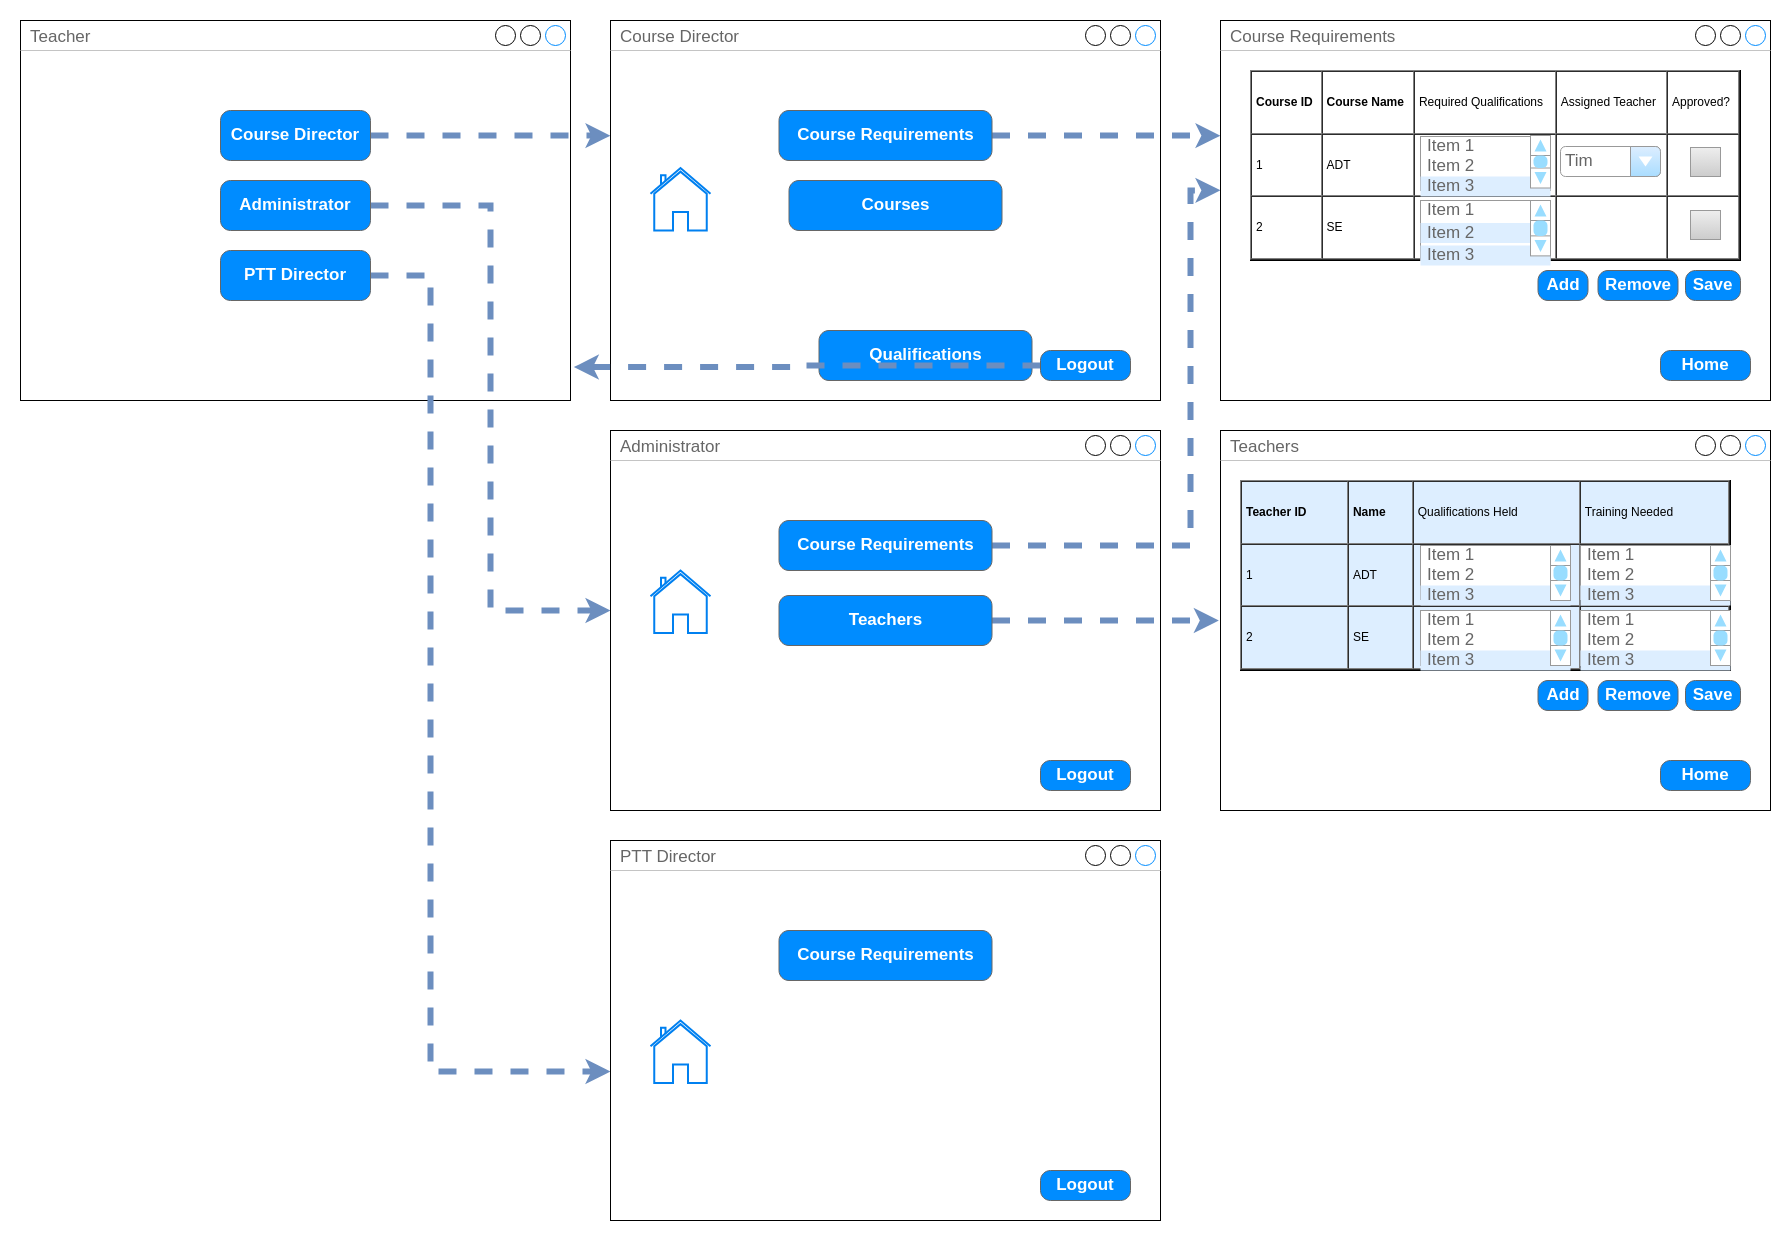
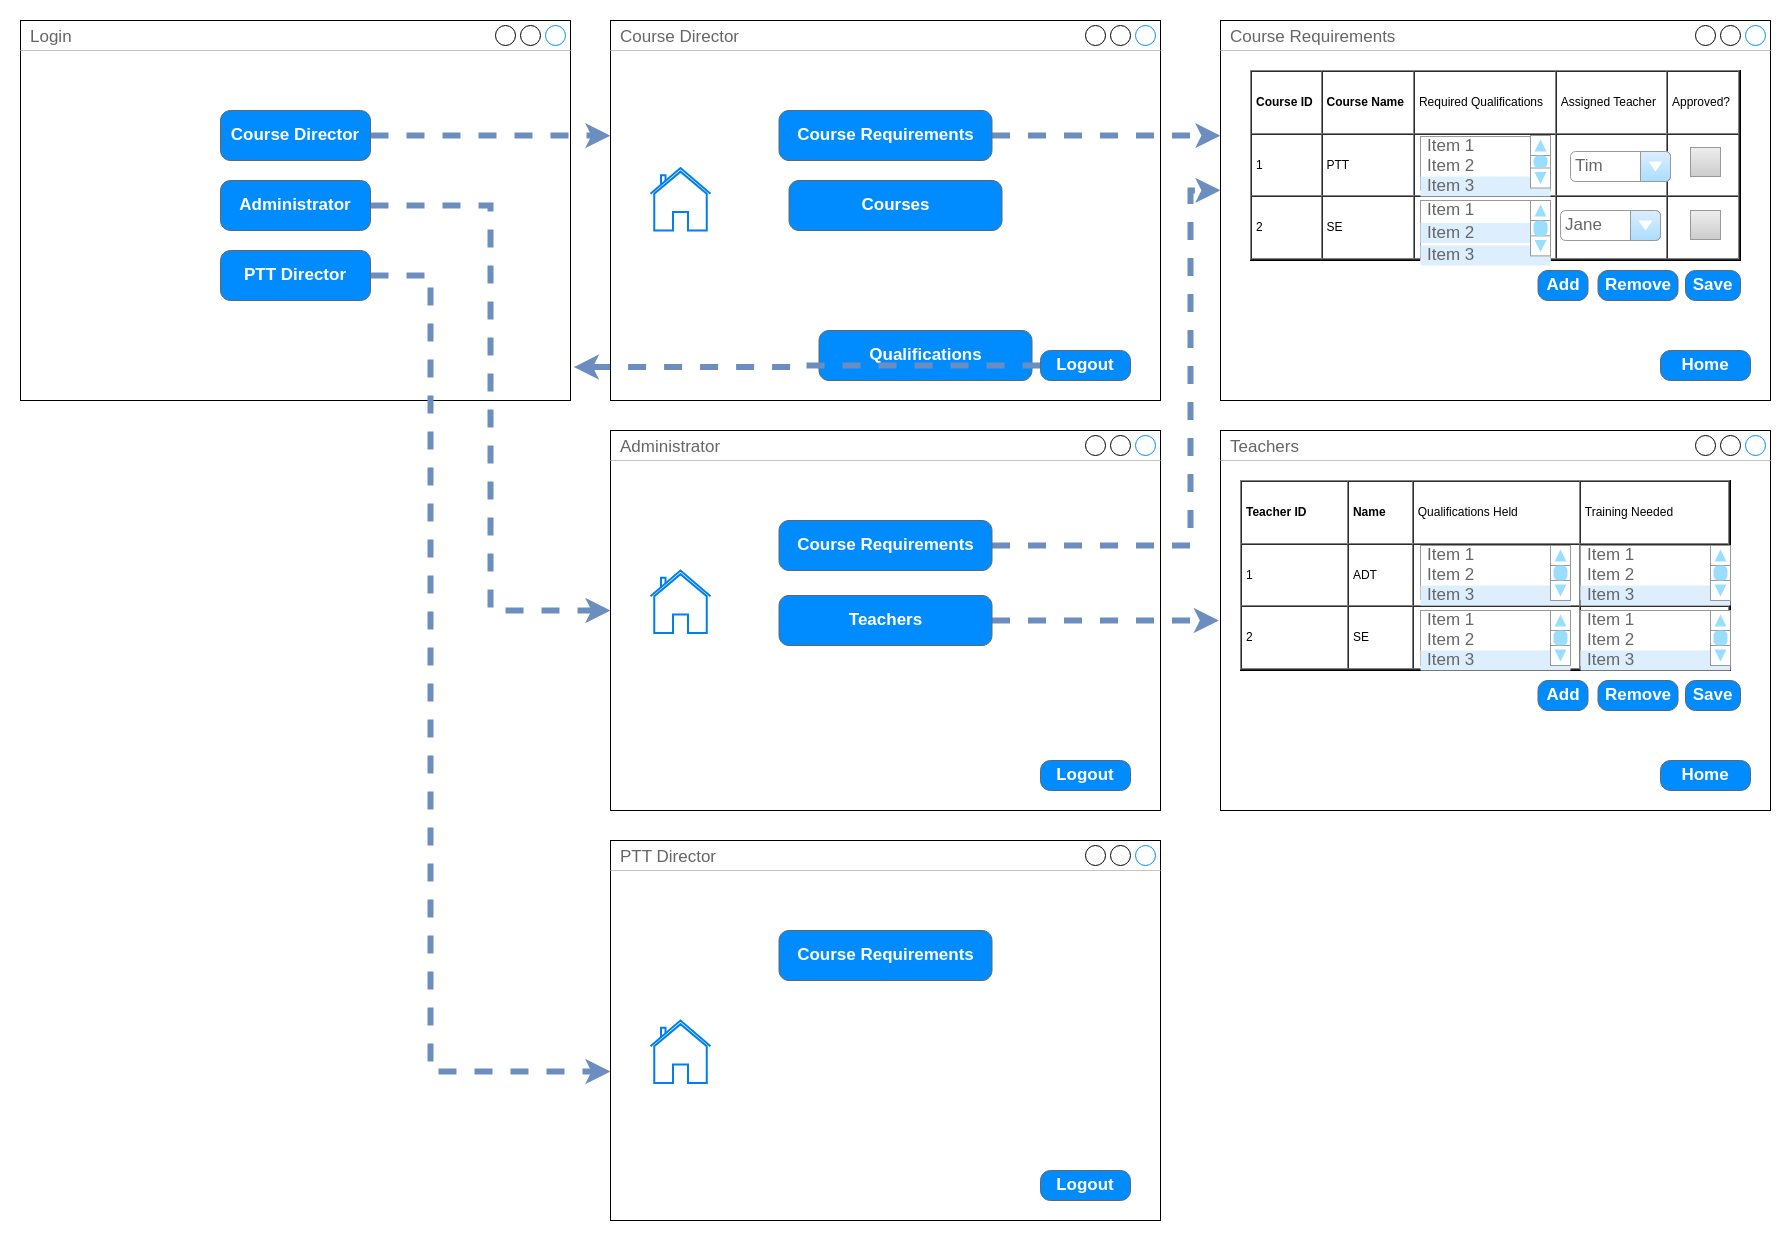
(64, 38) -> (52, 38)
(1463, 92) -> (1463, 92)
(1611, 162) -> (1621, 167)
none -> (1611, 226)
(1386, 502) -> (1386, 502)
